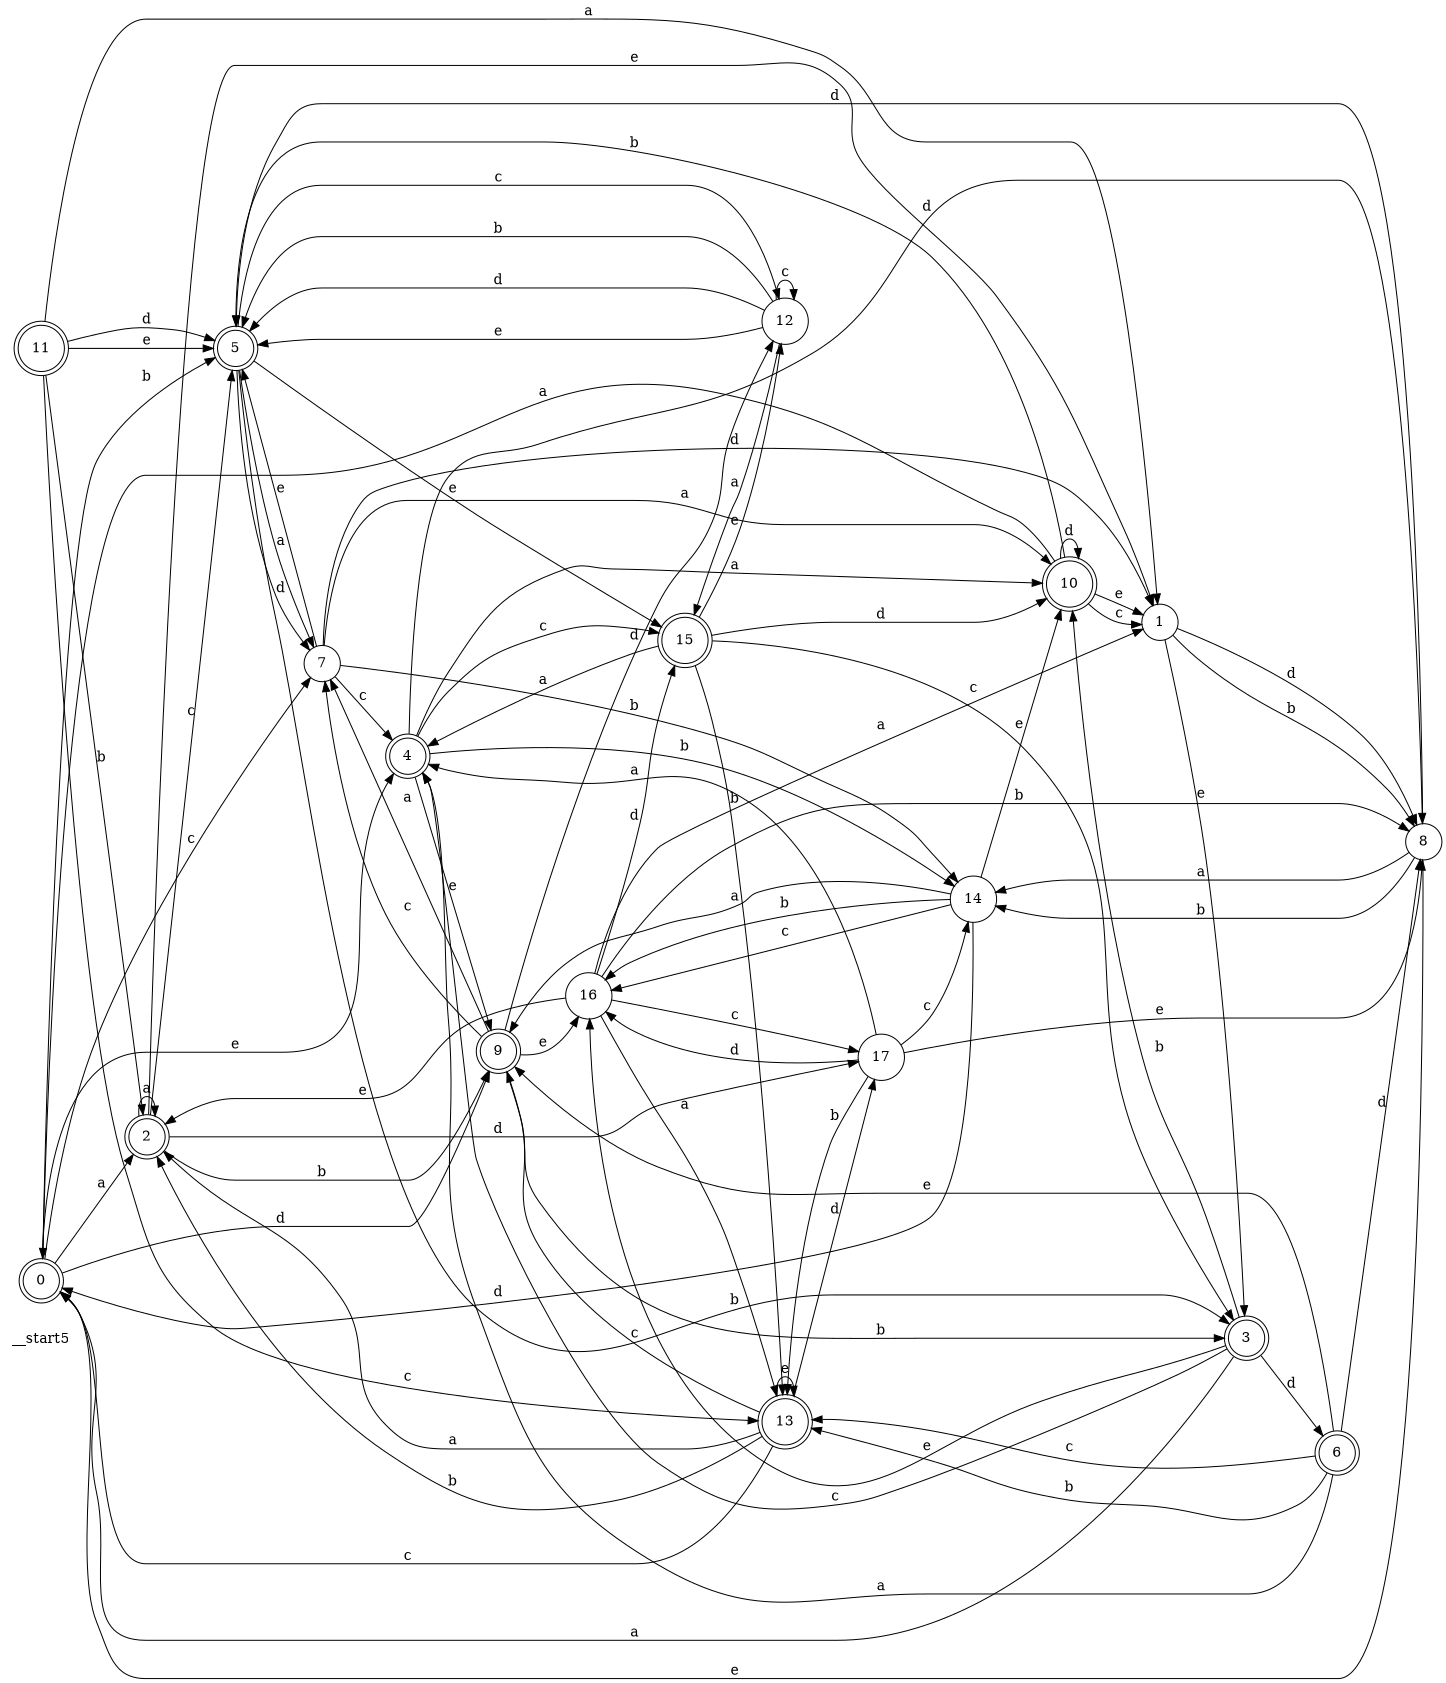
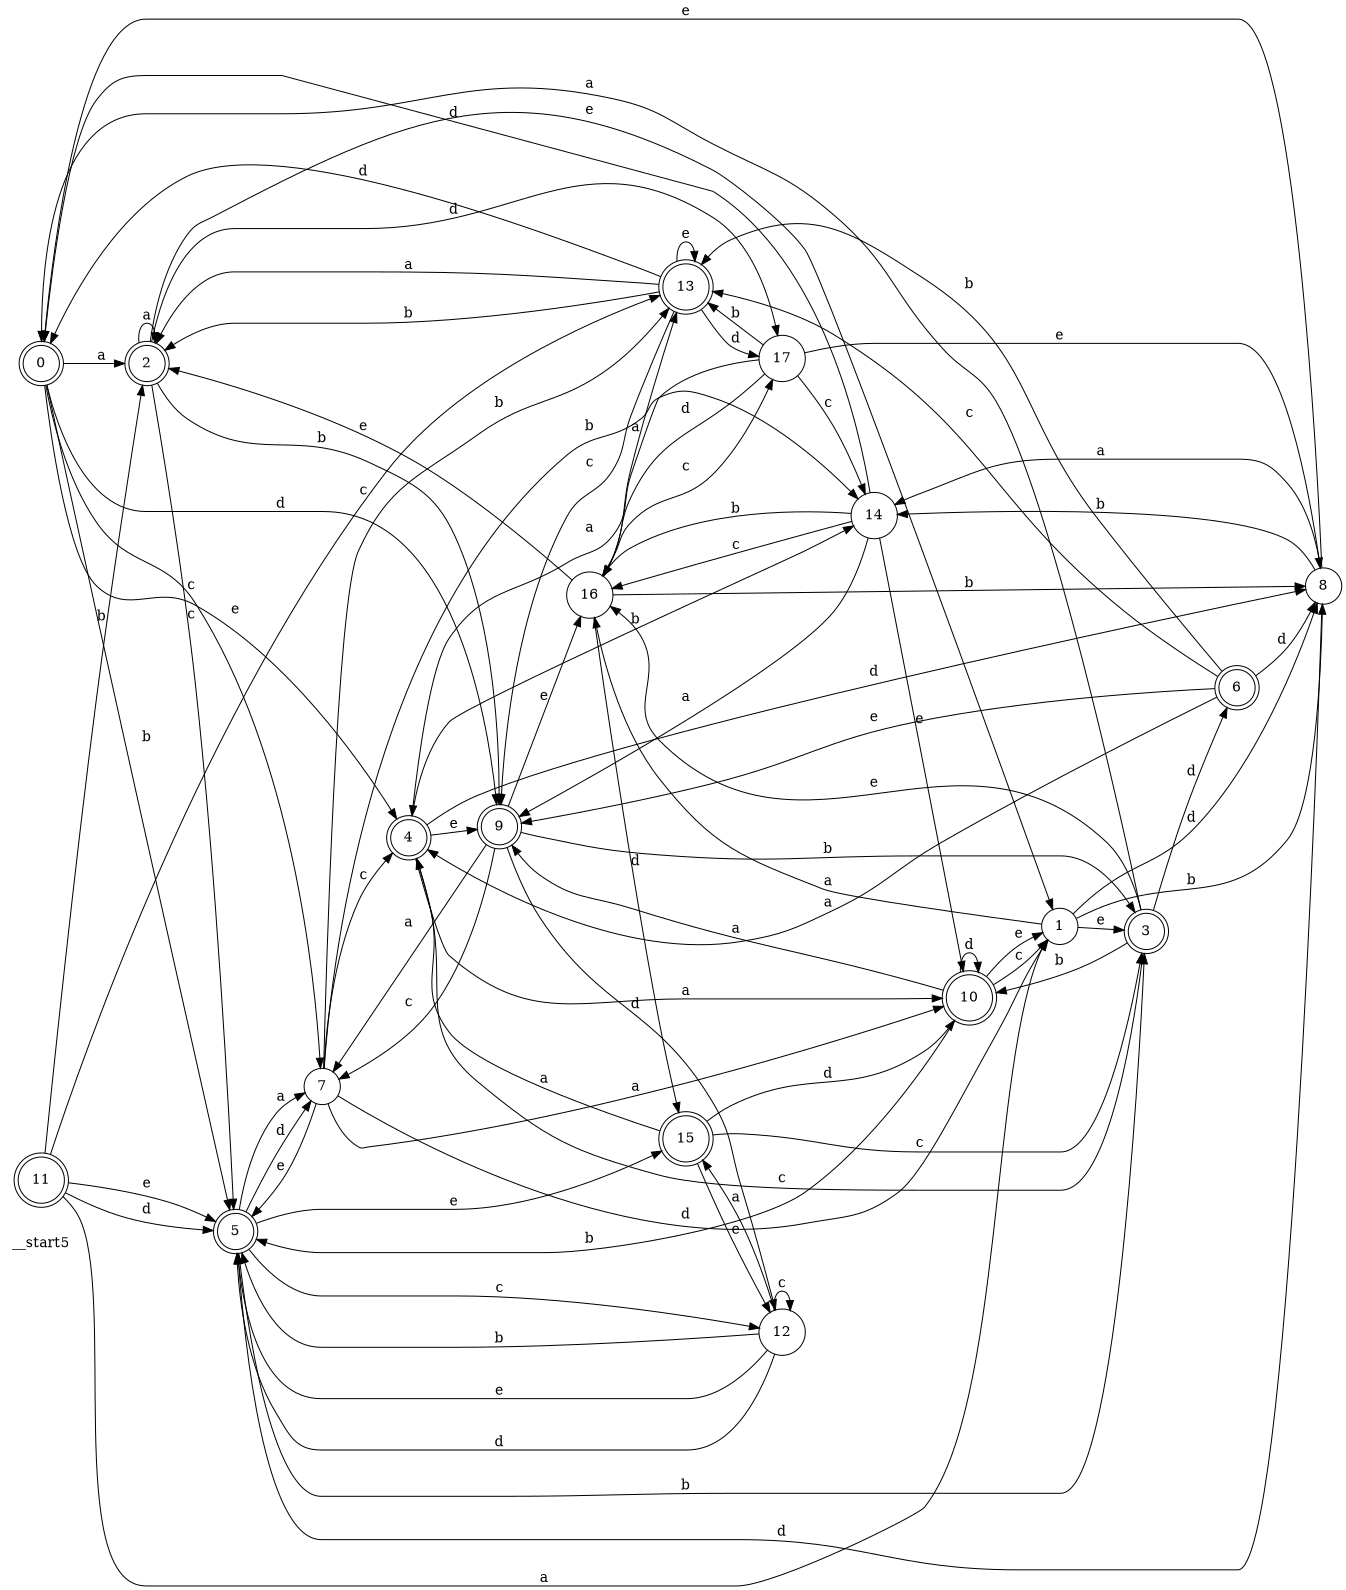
(236, 475) -> (724, 935)
(515, 645) -> none
(829, 766) -> (770, 868)
(753, 1005) -> (347, 613)
(408, 1556) -> (364, 172)
